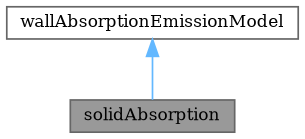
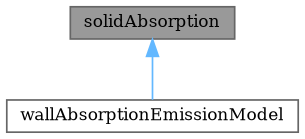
(152, 78) -> (152, 78)
